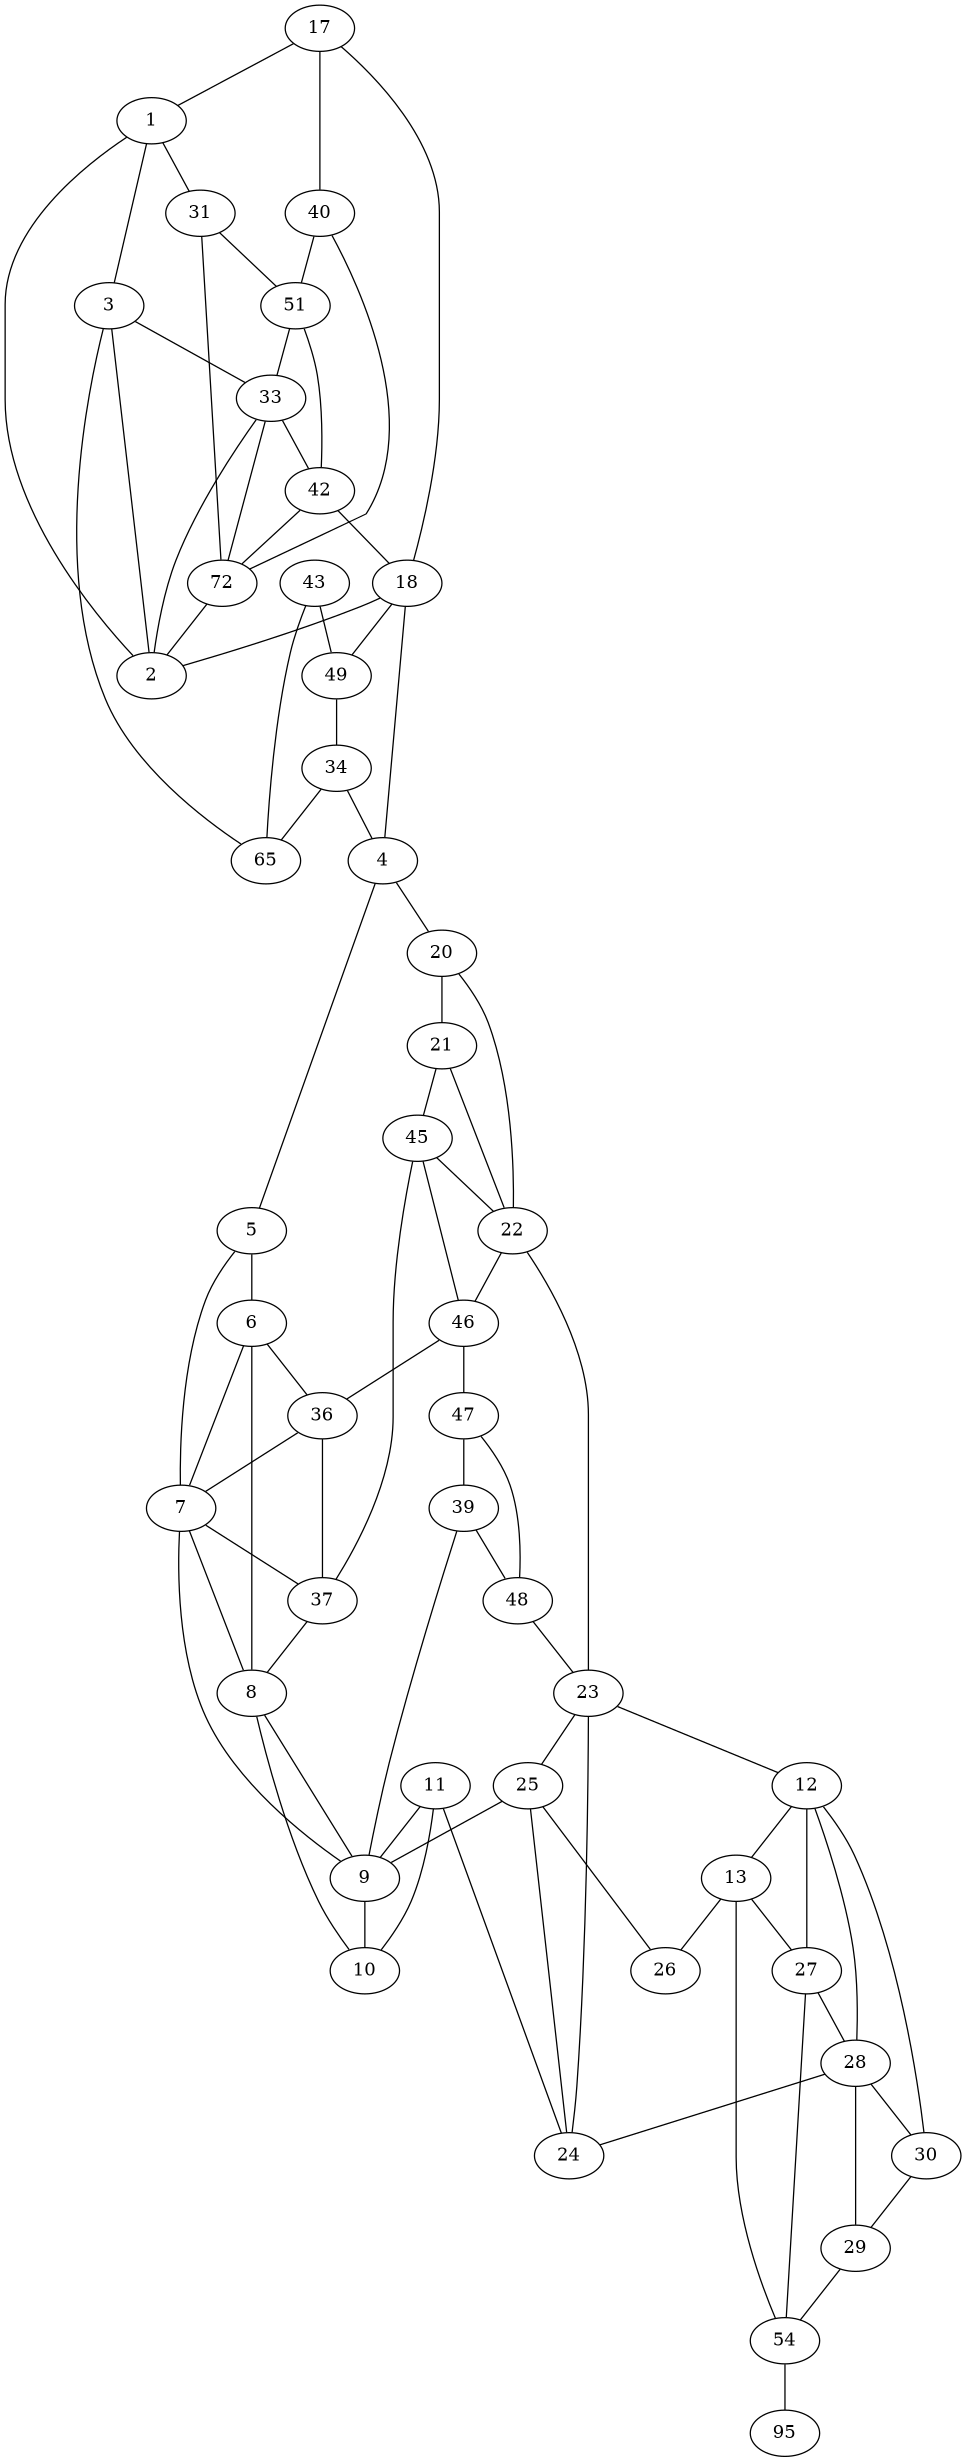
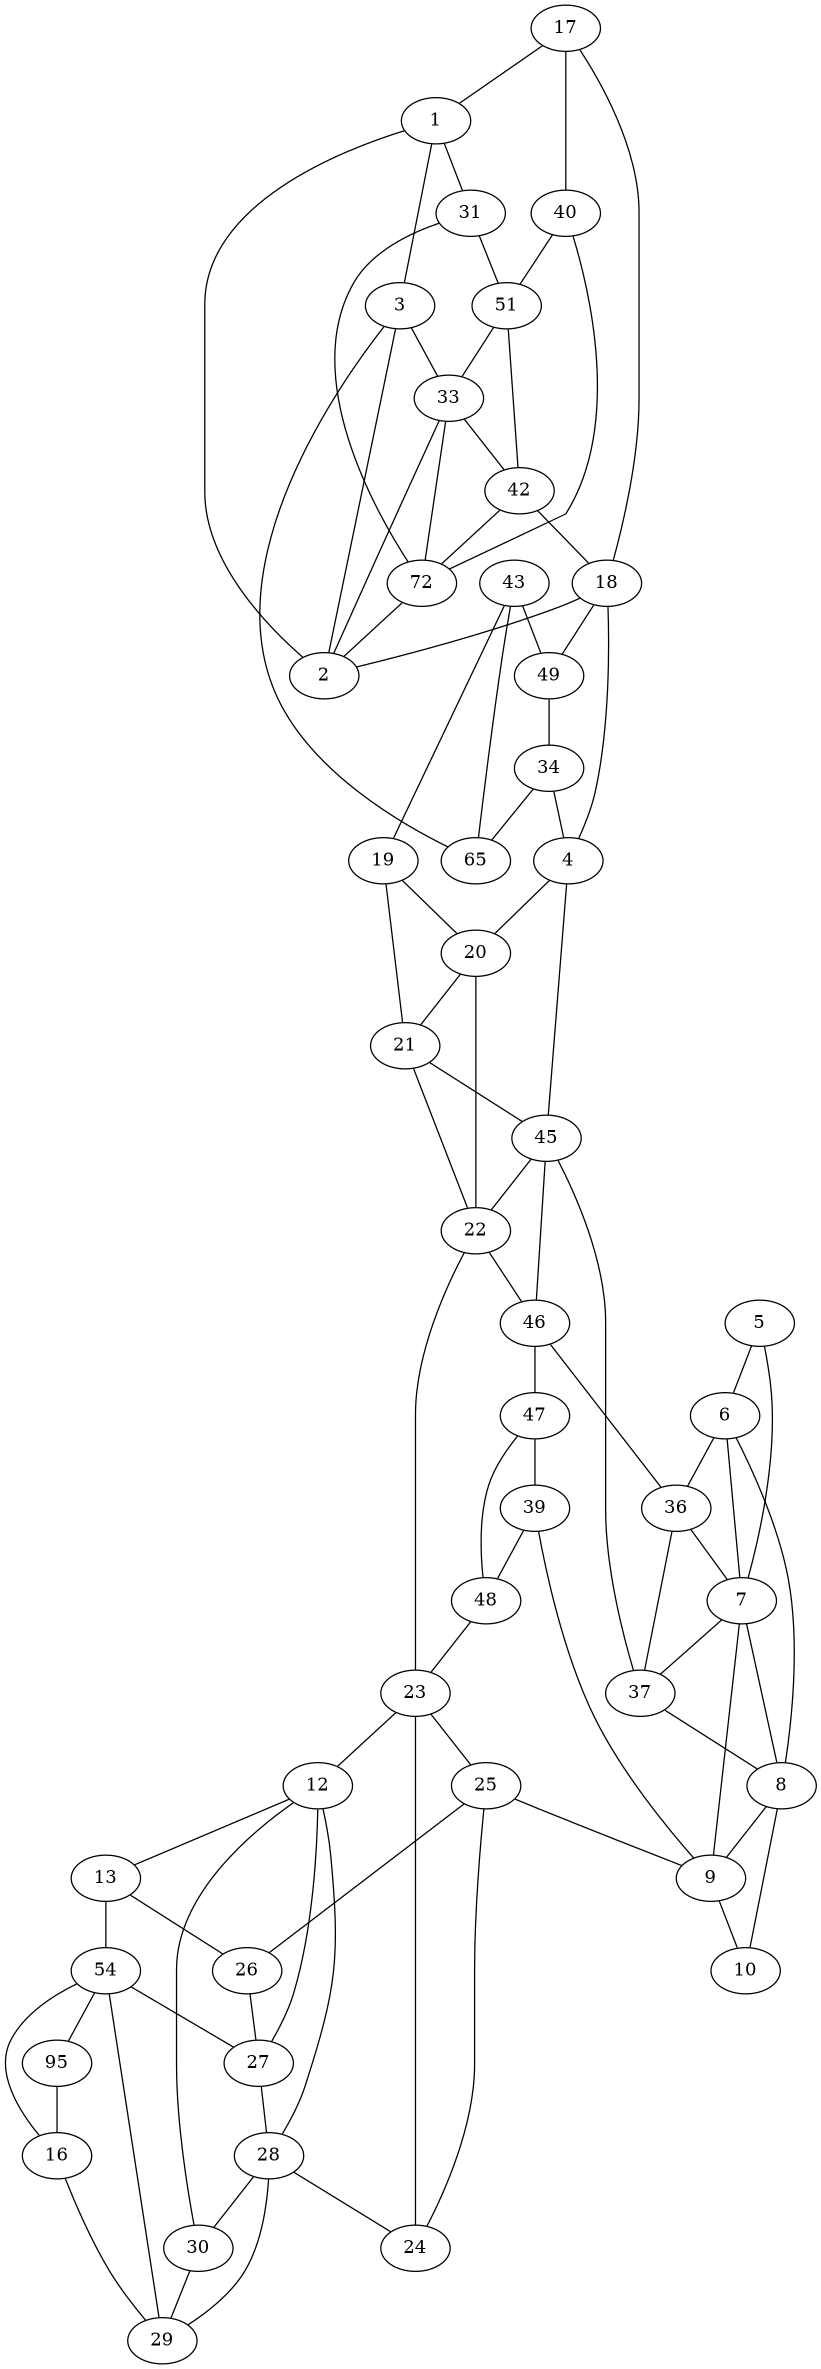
none -> (383, 861)
(317, 1046) -> (557, 999)
(436, 1786) -> none
(771, 1925) -> (253, 2017)
none -> (57, 2156)
